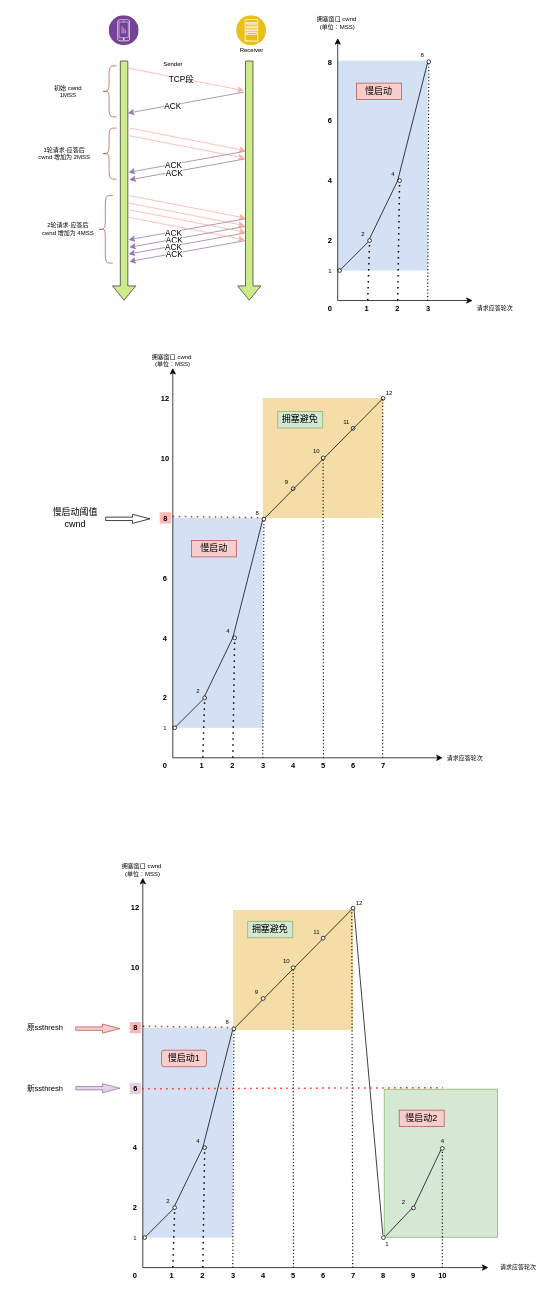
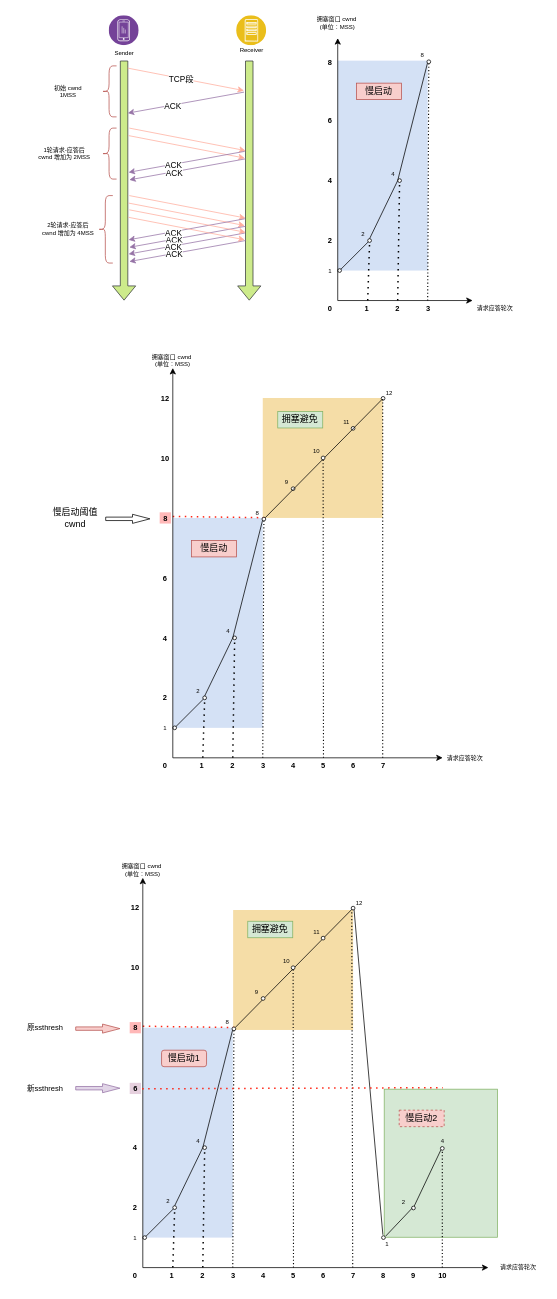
(173, 64) -> (124, 53)
(422, 1119) -> (422, 1119)
